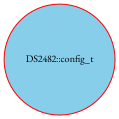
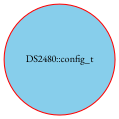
(60, 60) -> (60, 60)
